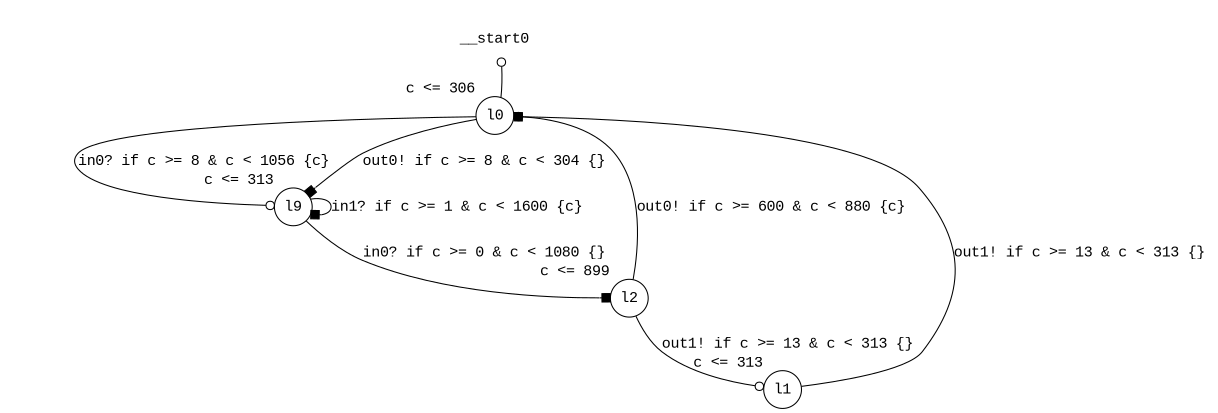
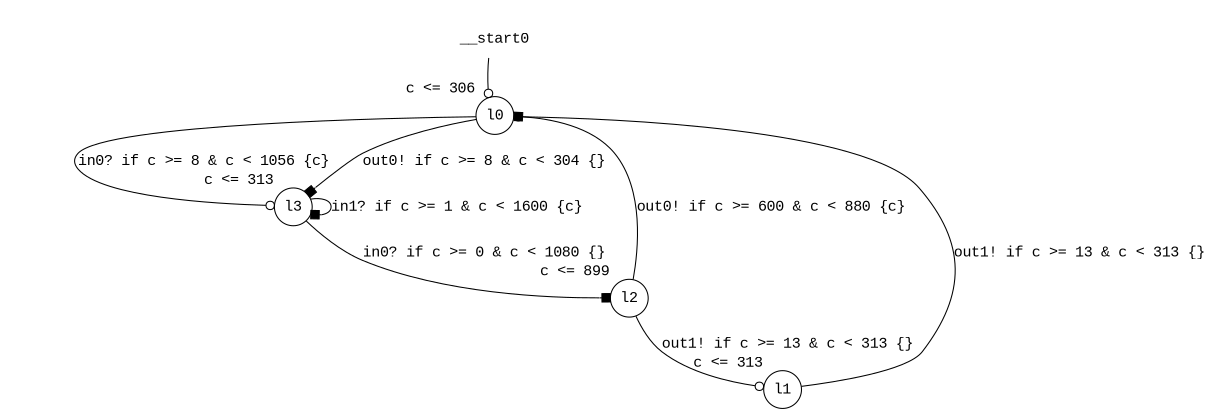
(502, 82) -> (488, 73)
(877, 163) -> (877, 163)
(623, 166) -> (623, 166)
(293, 207) -> (293, 207)
